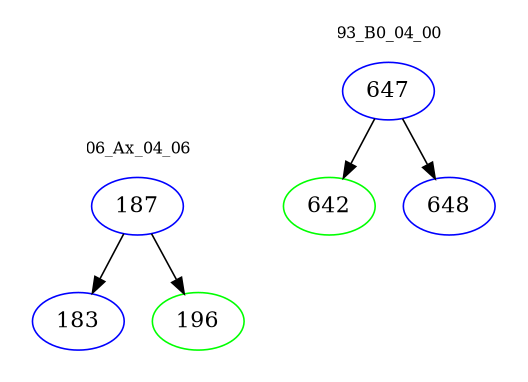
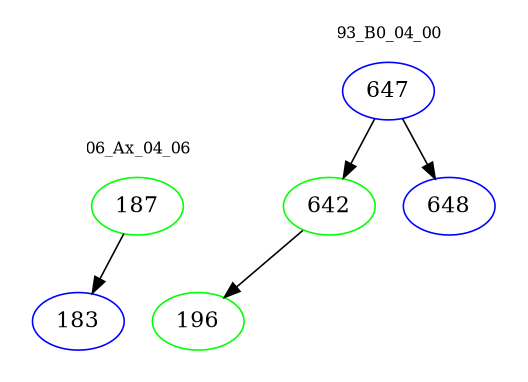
(137, 206) -> (137, 206)
(164, 257) -> (270, 259)
